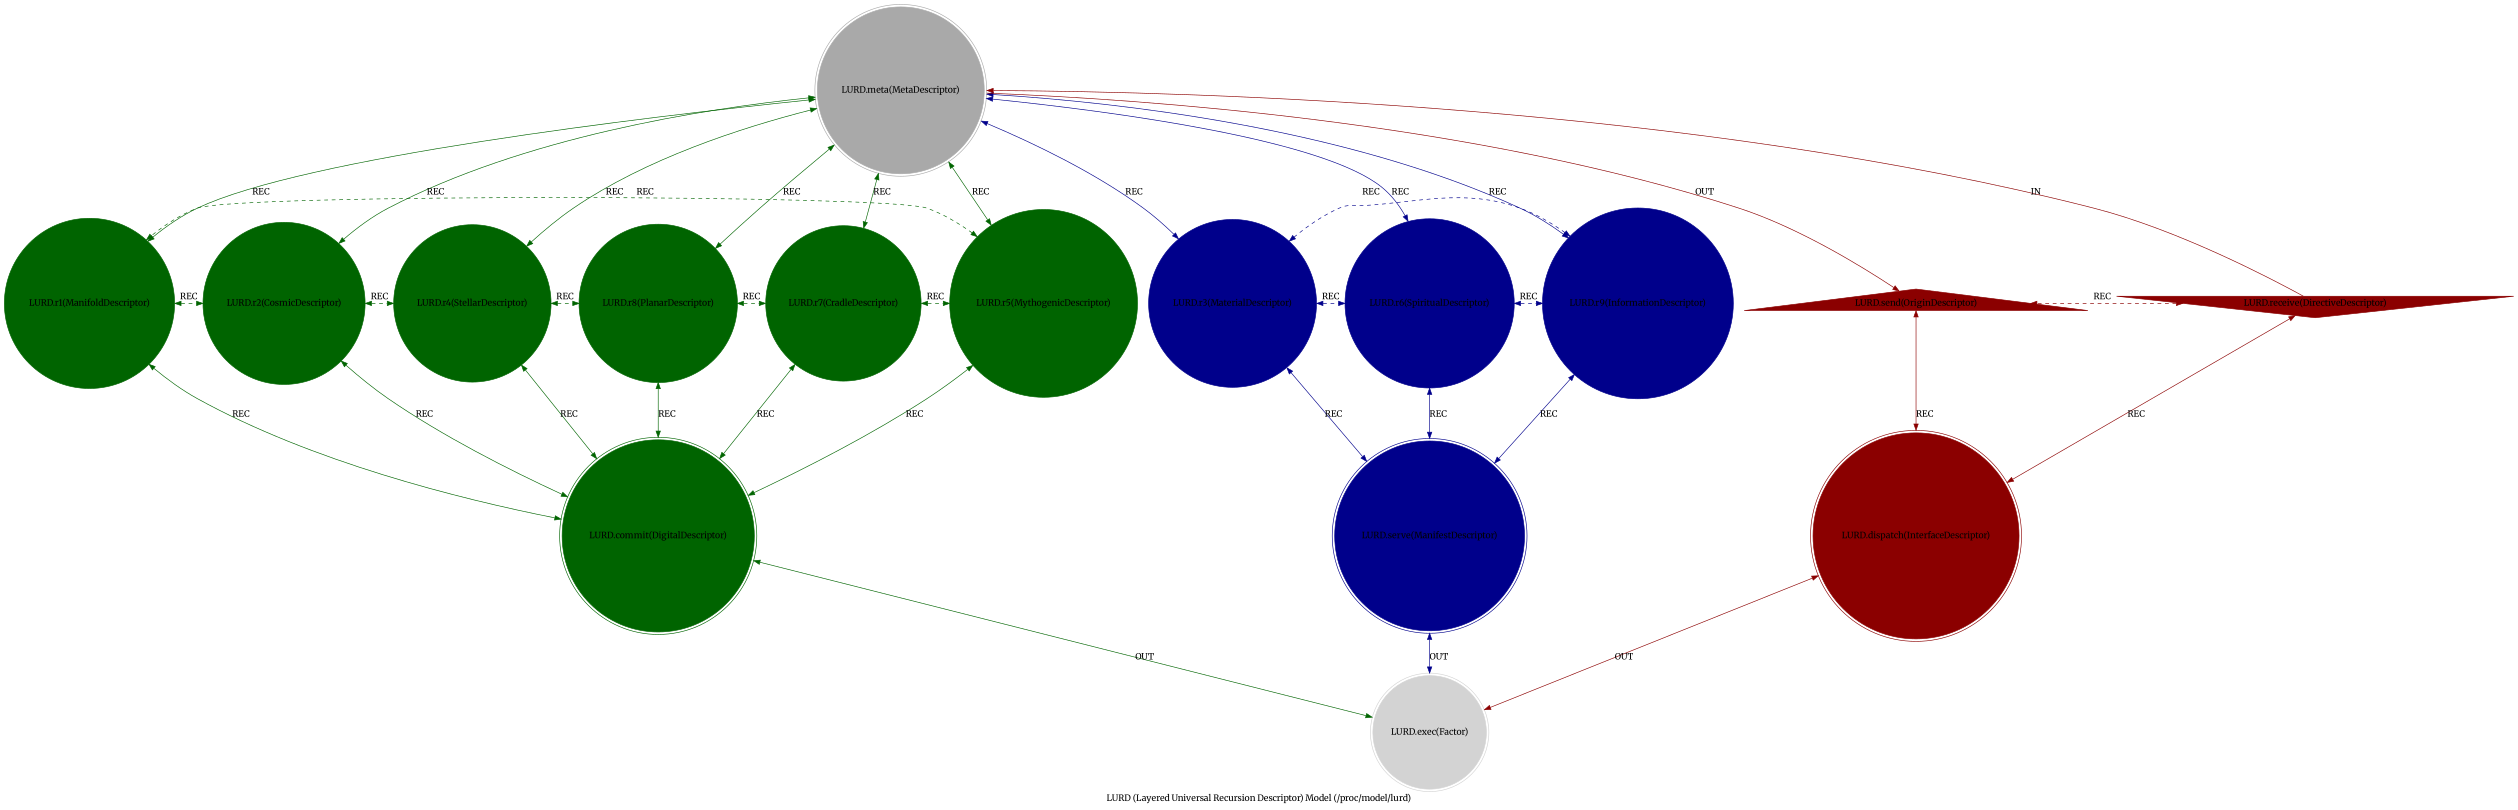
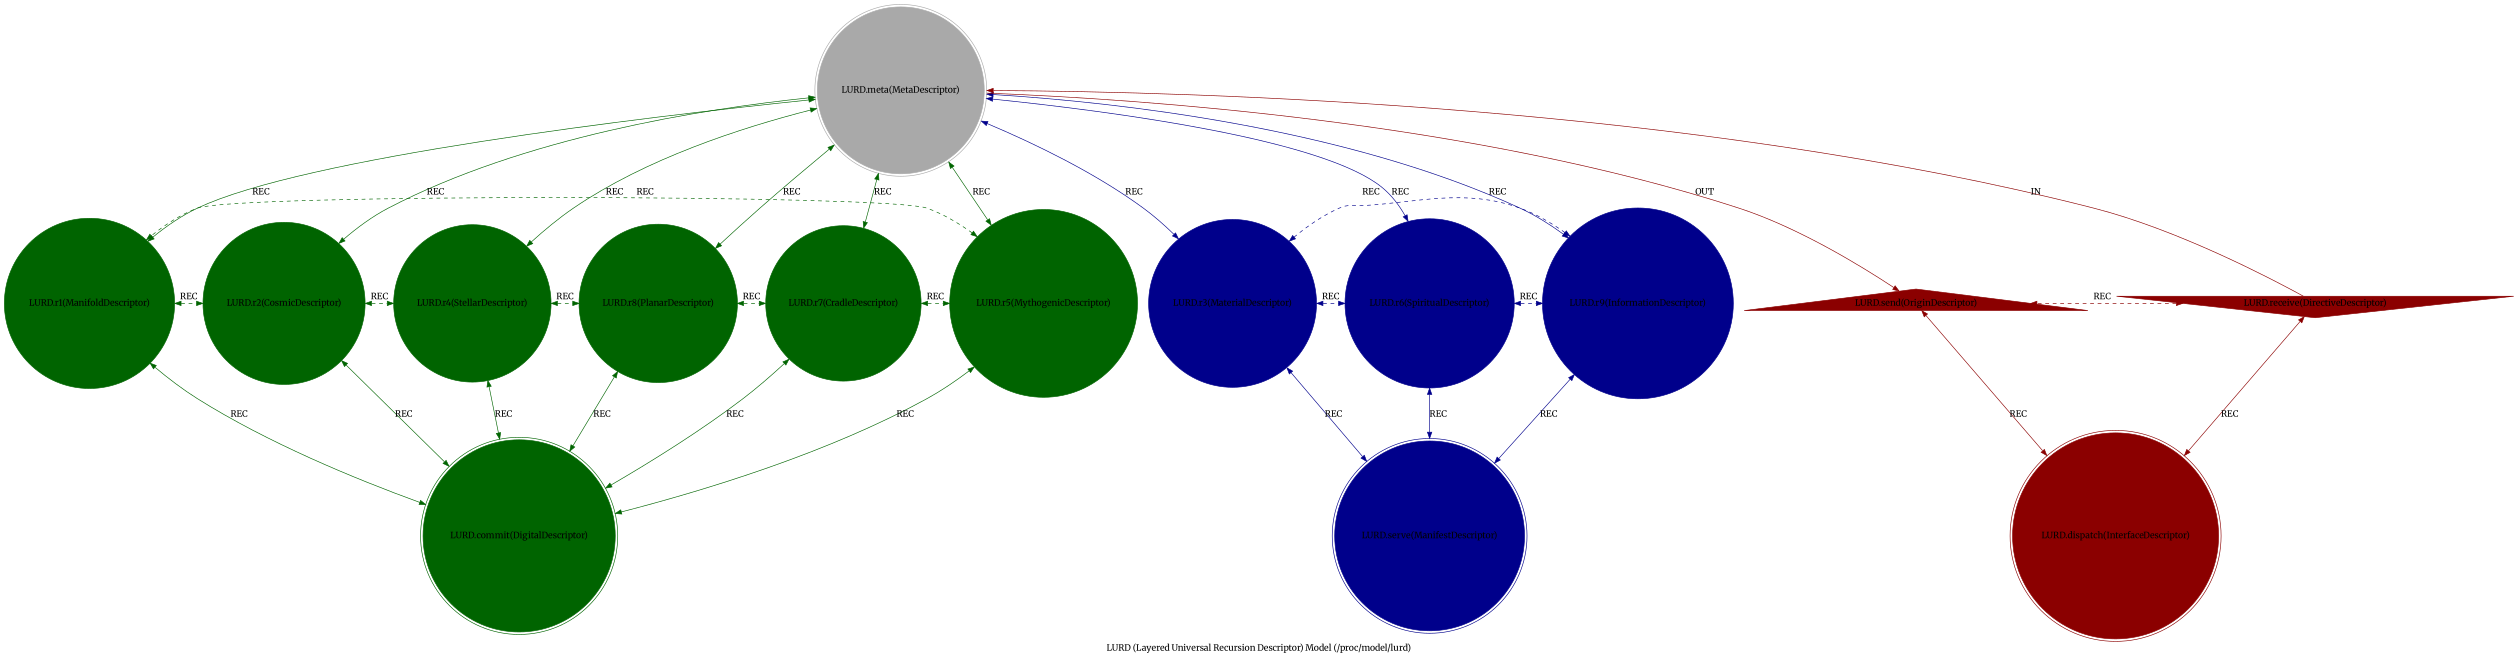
(1430, 732) -> none
